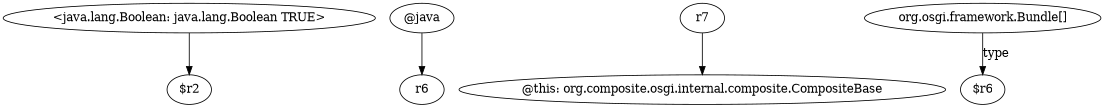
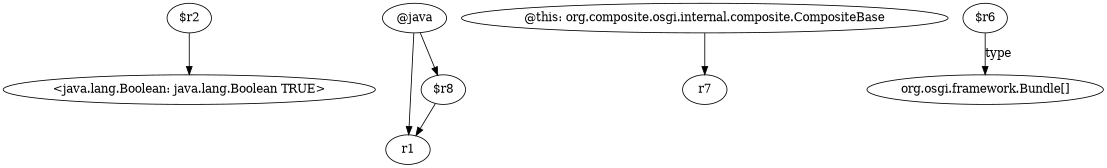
(189, 50) -> (189, 50)
(702, 50) -> (705, 50)
(983, 50) -> (985, 50)
(422, 90) -> (408, 150)
none -> (443, 90)
